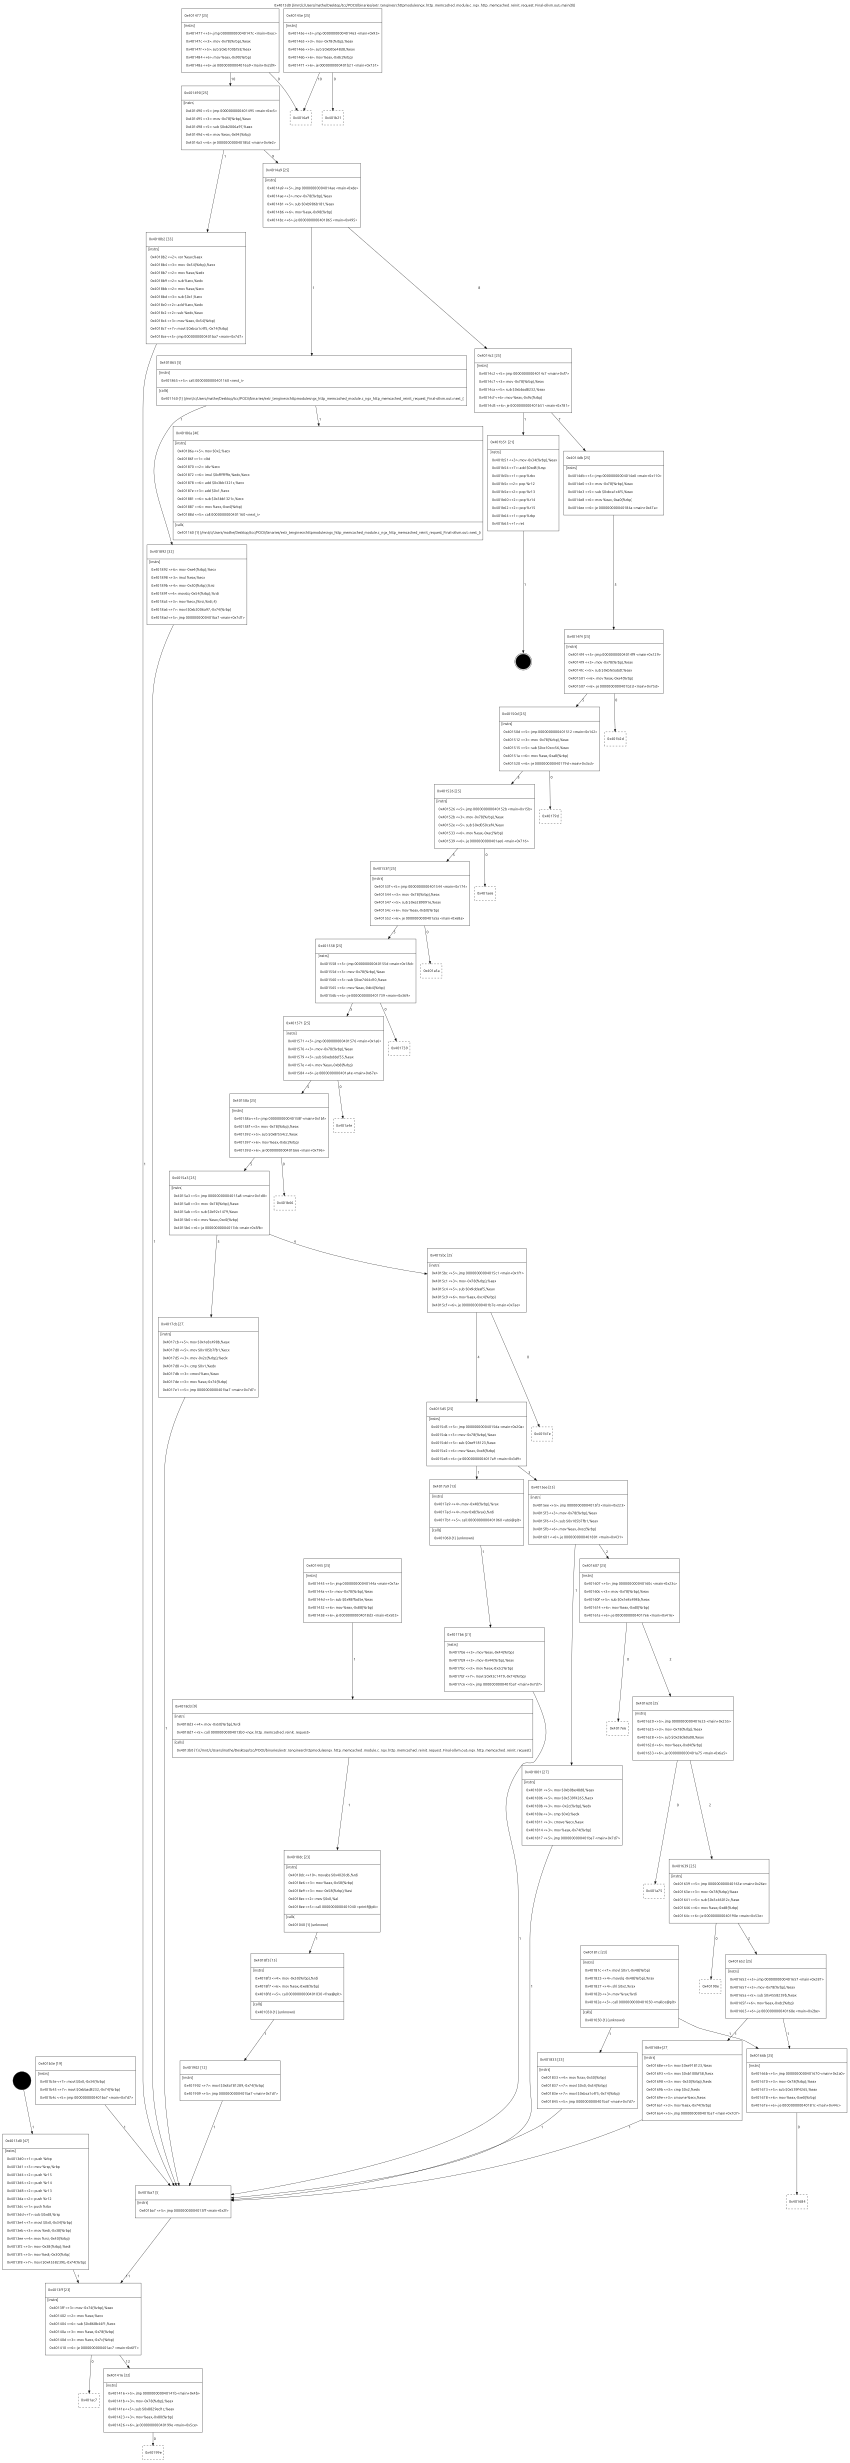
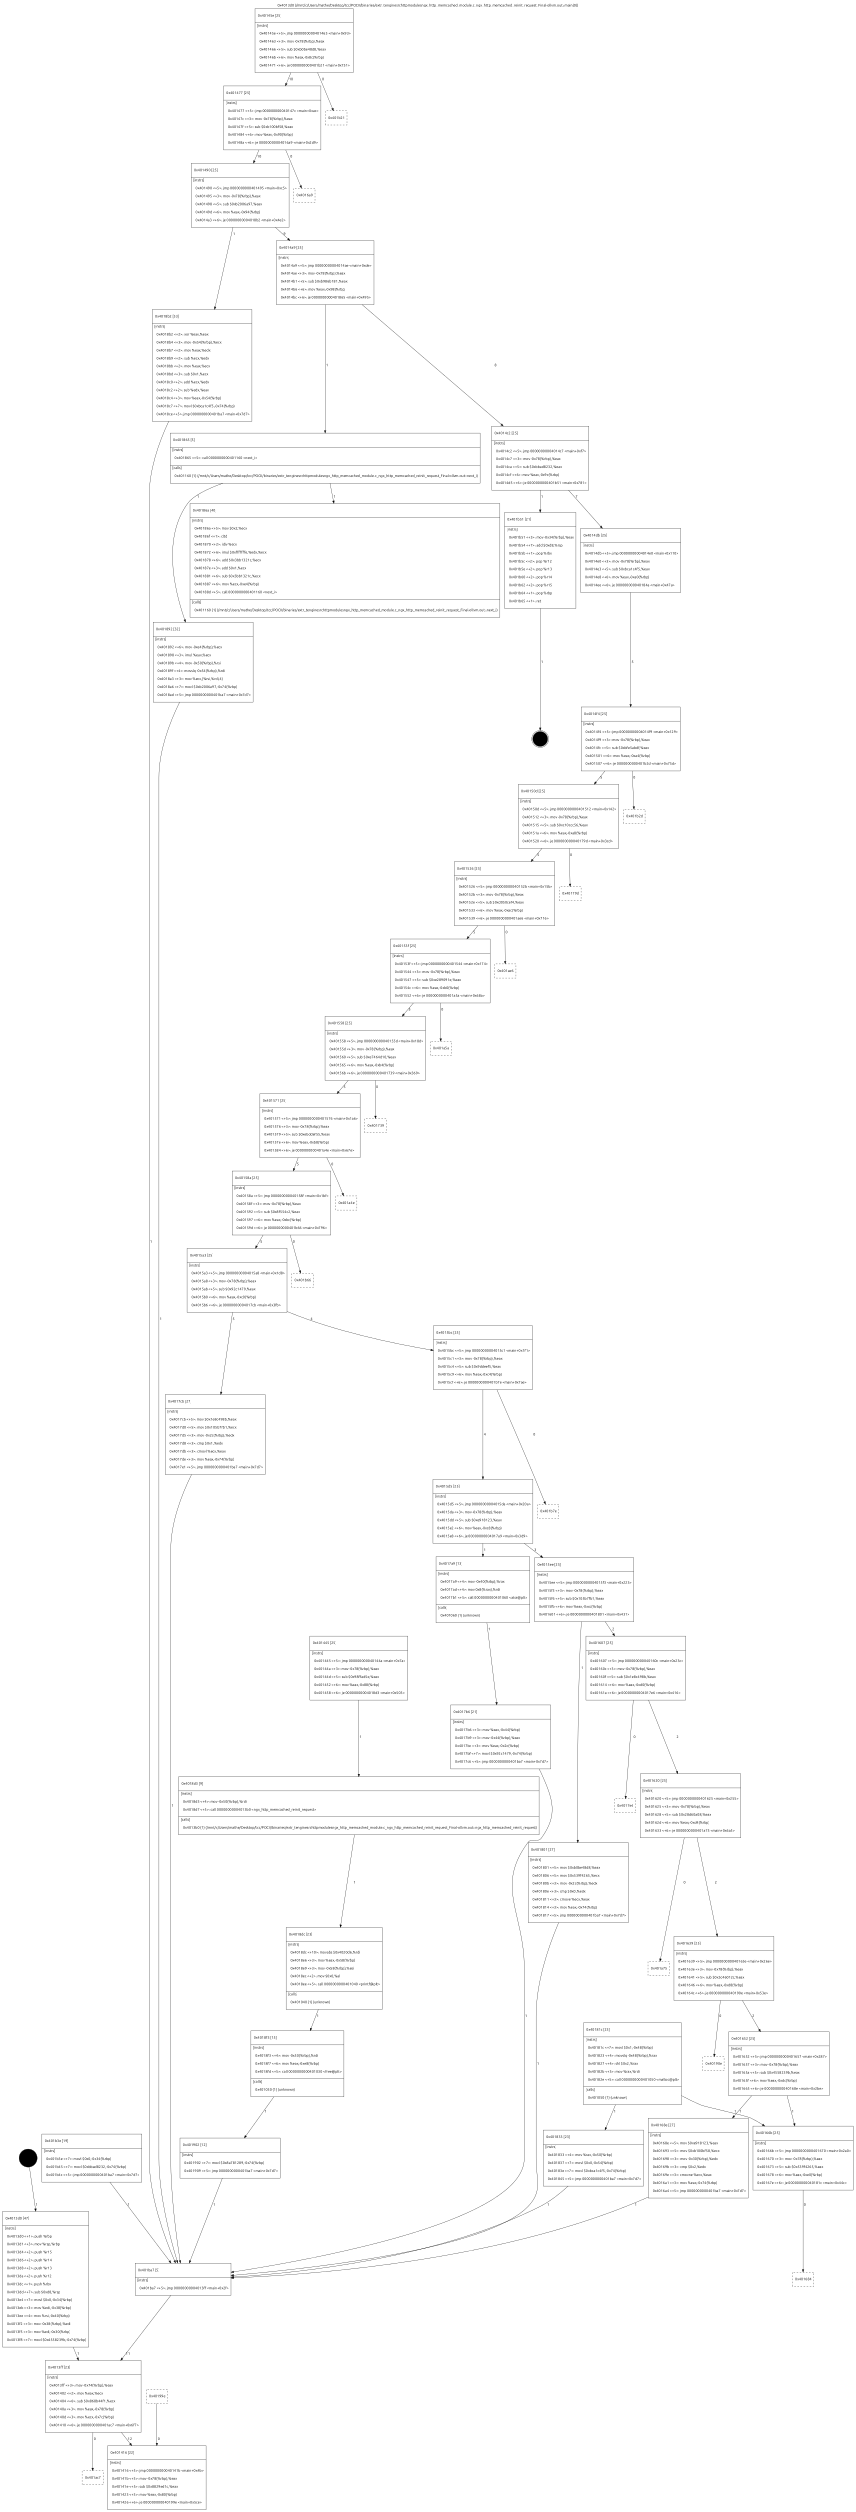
(312, 91) -> (289, 78)
(153, 2438) -> (157, 2423)
